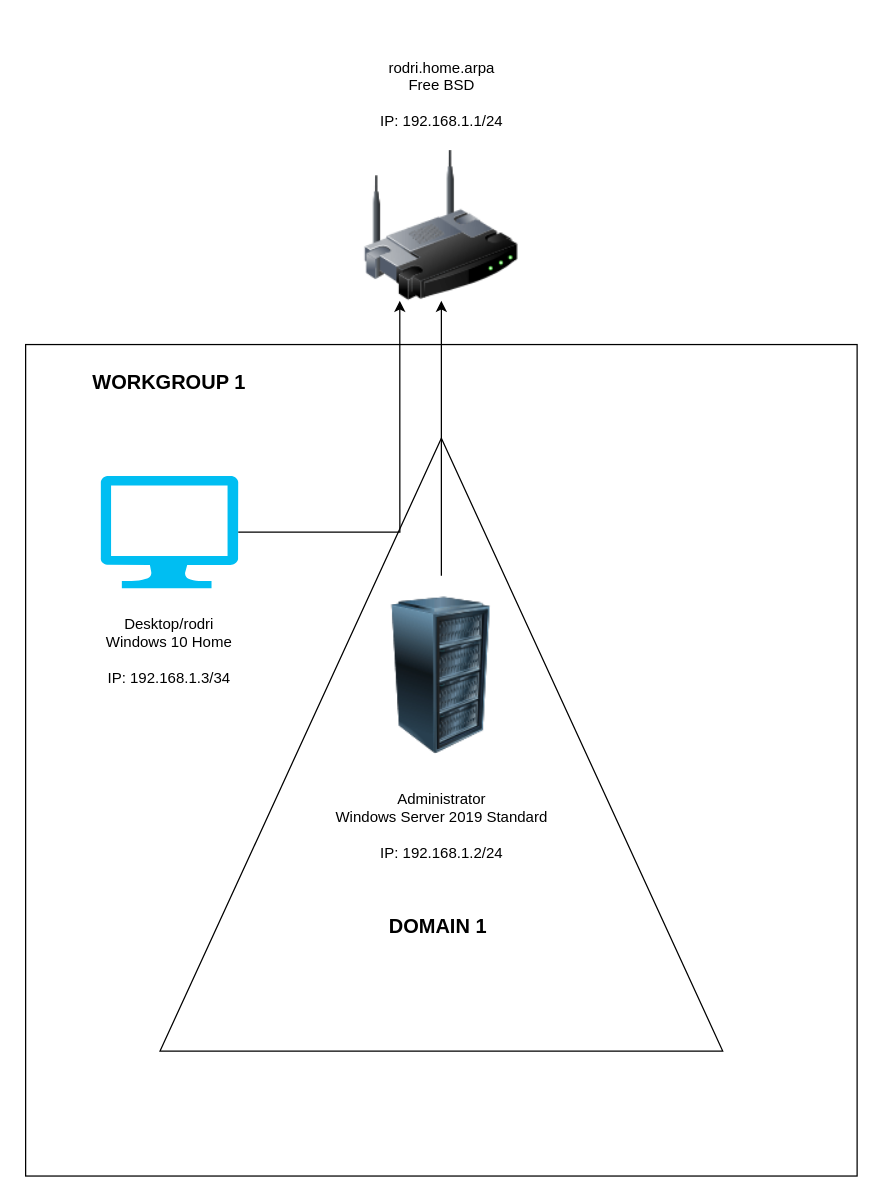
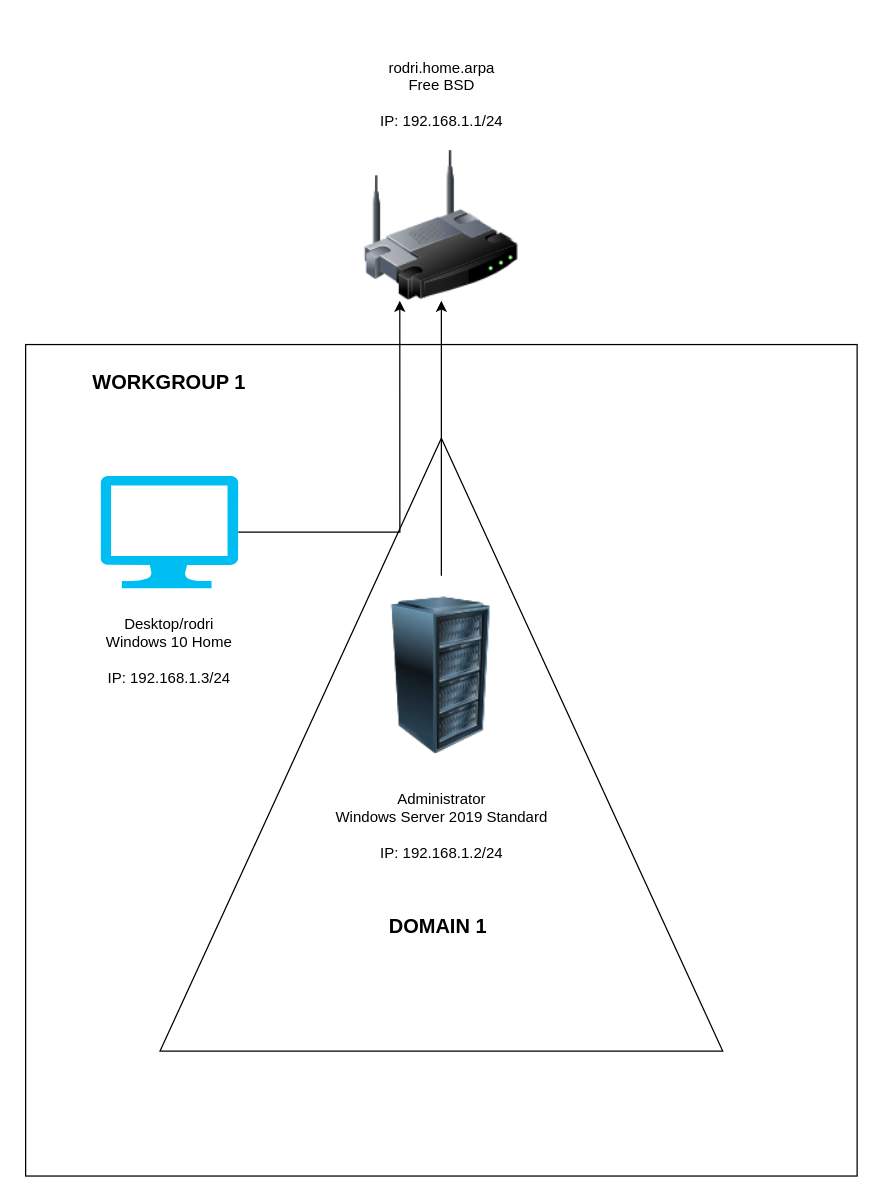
(169, 651) -> (169, 651)
